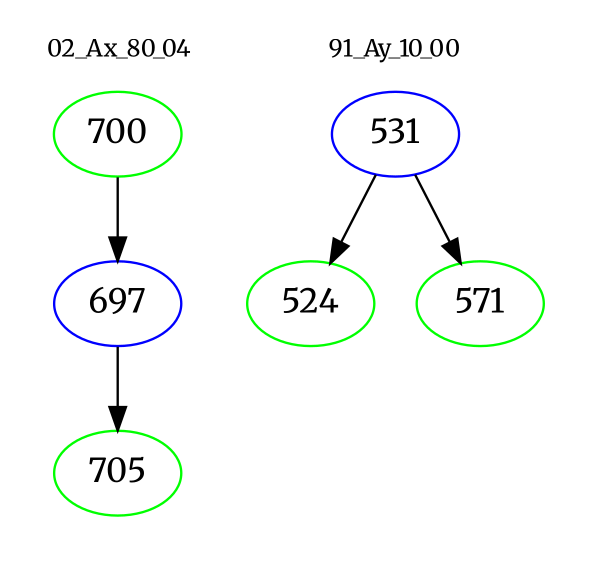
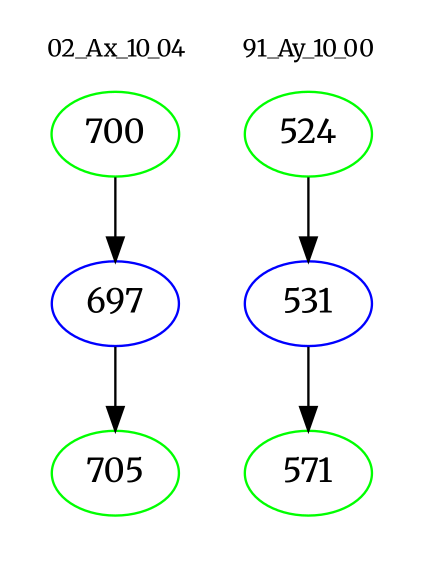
(119, 51) -> (117, 51)
(359, 208) -> (308, 207)
